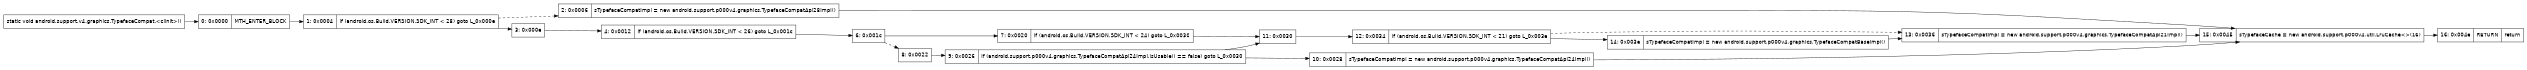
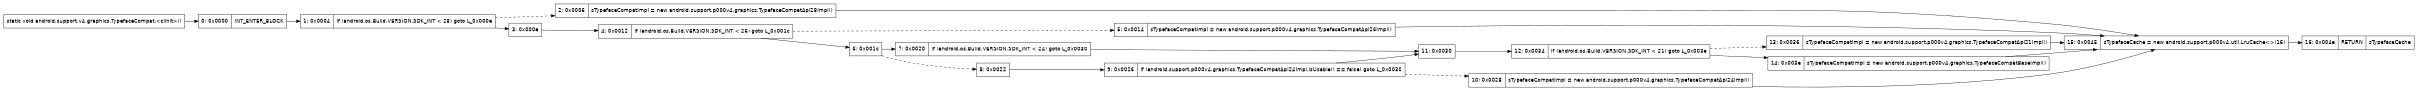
(261, 21) -> (259, 21)
none -> (1255, 30)
(2513, 35) -> (2390, 43)
(1893, 39) -> (2049, 53)
(1276, 58) -> (1435, 75)
